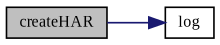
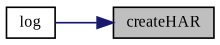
(128, 23) -> (76, 23)
